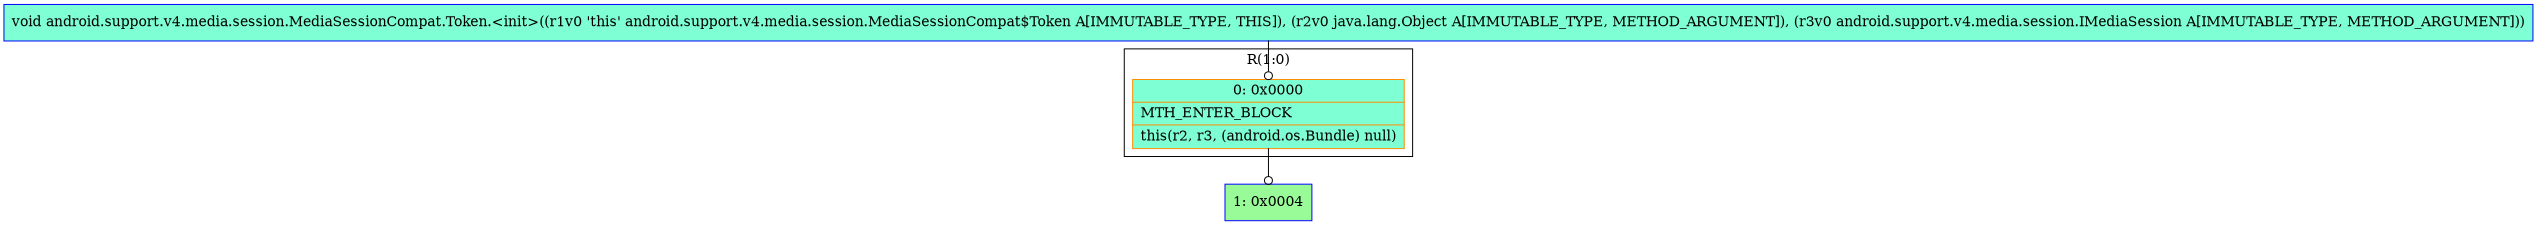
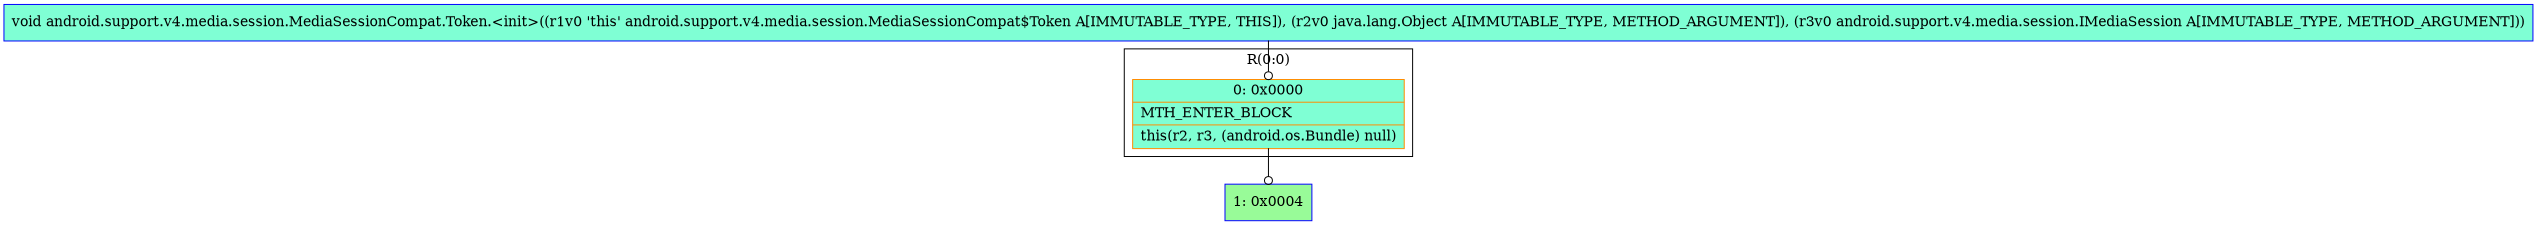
(1268, 60) -> (1268, 60)
